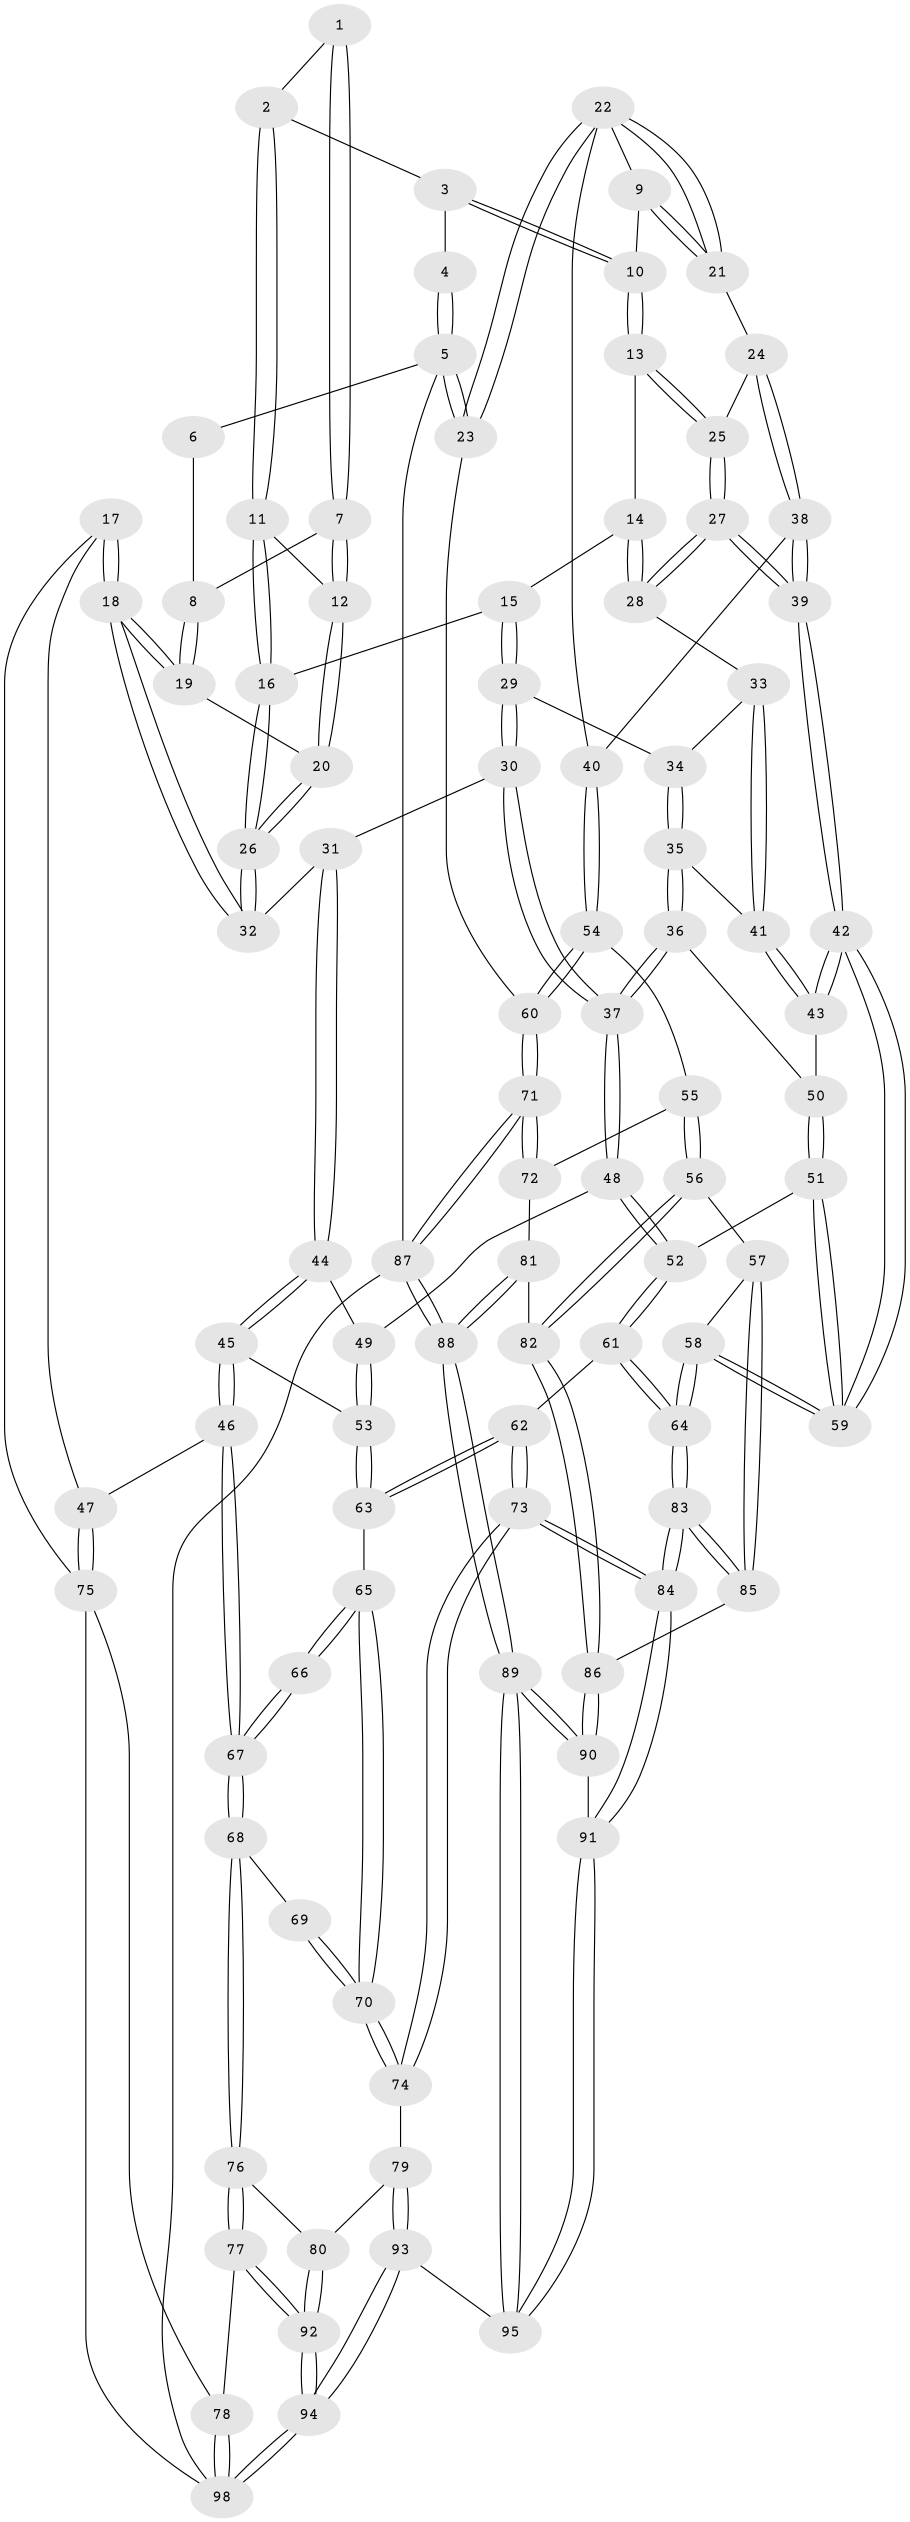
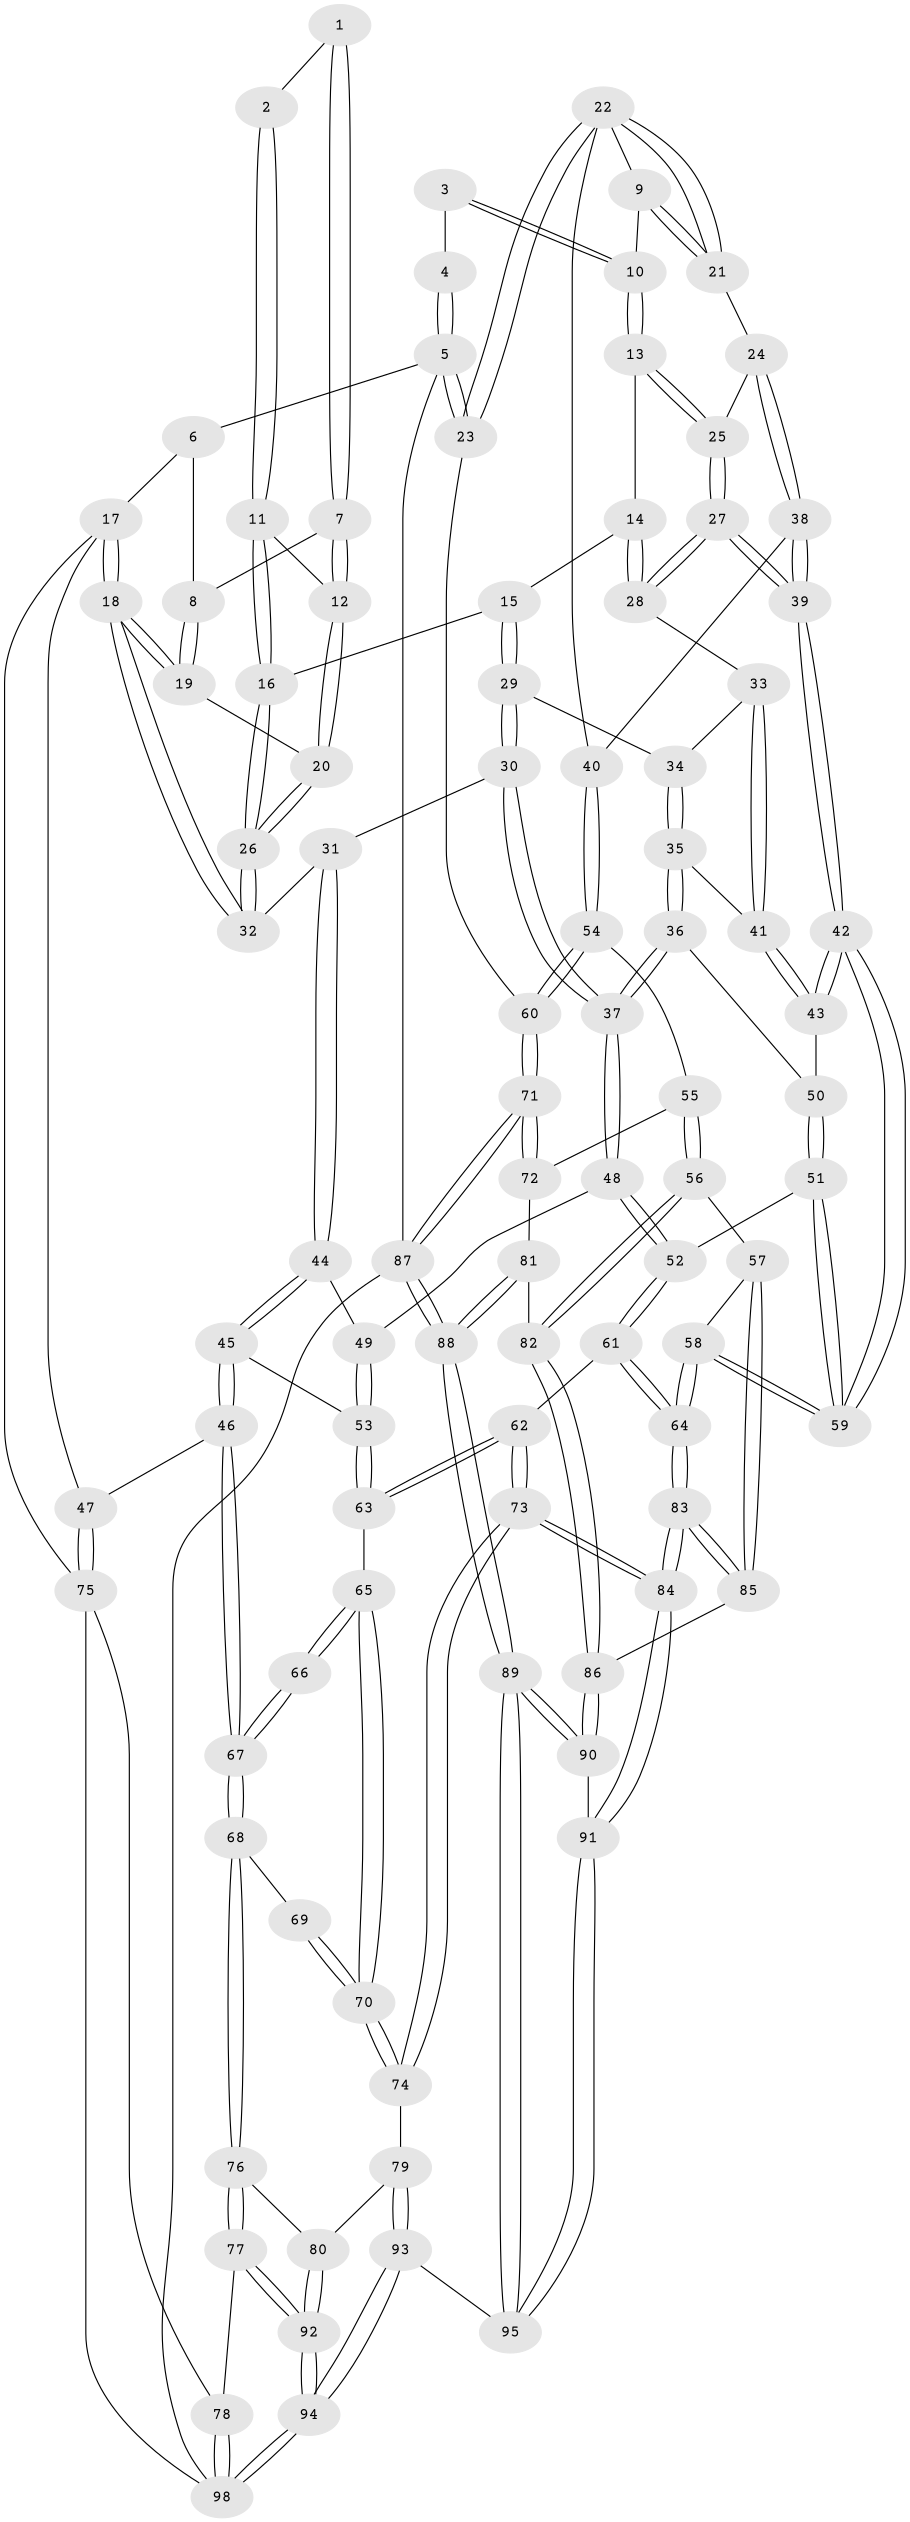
(359, 150) -> none
none -> (152, 478)
